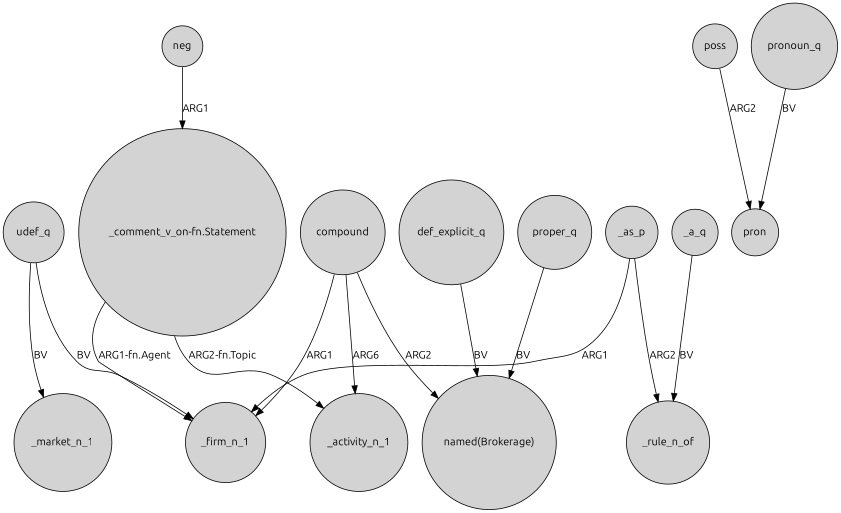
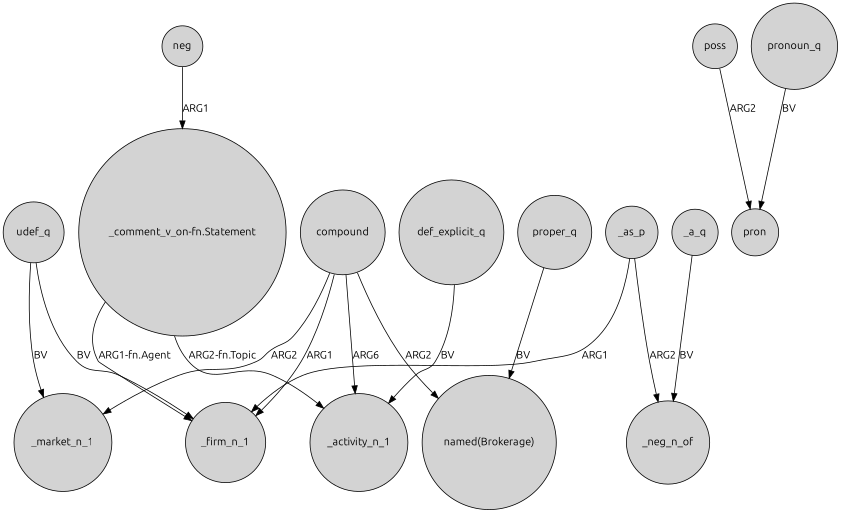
(468, 326) -> (441, 351)
none -> (245, 366)
(668, 443) -> (668, 443)
